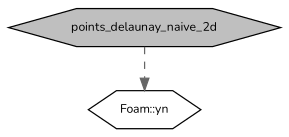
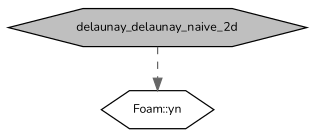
(145, 28) -> (158, 28)
